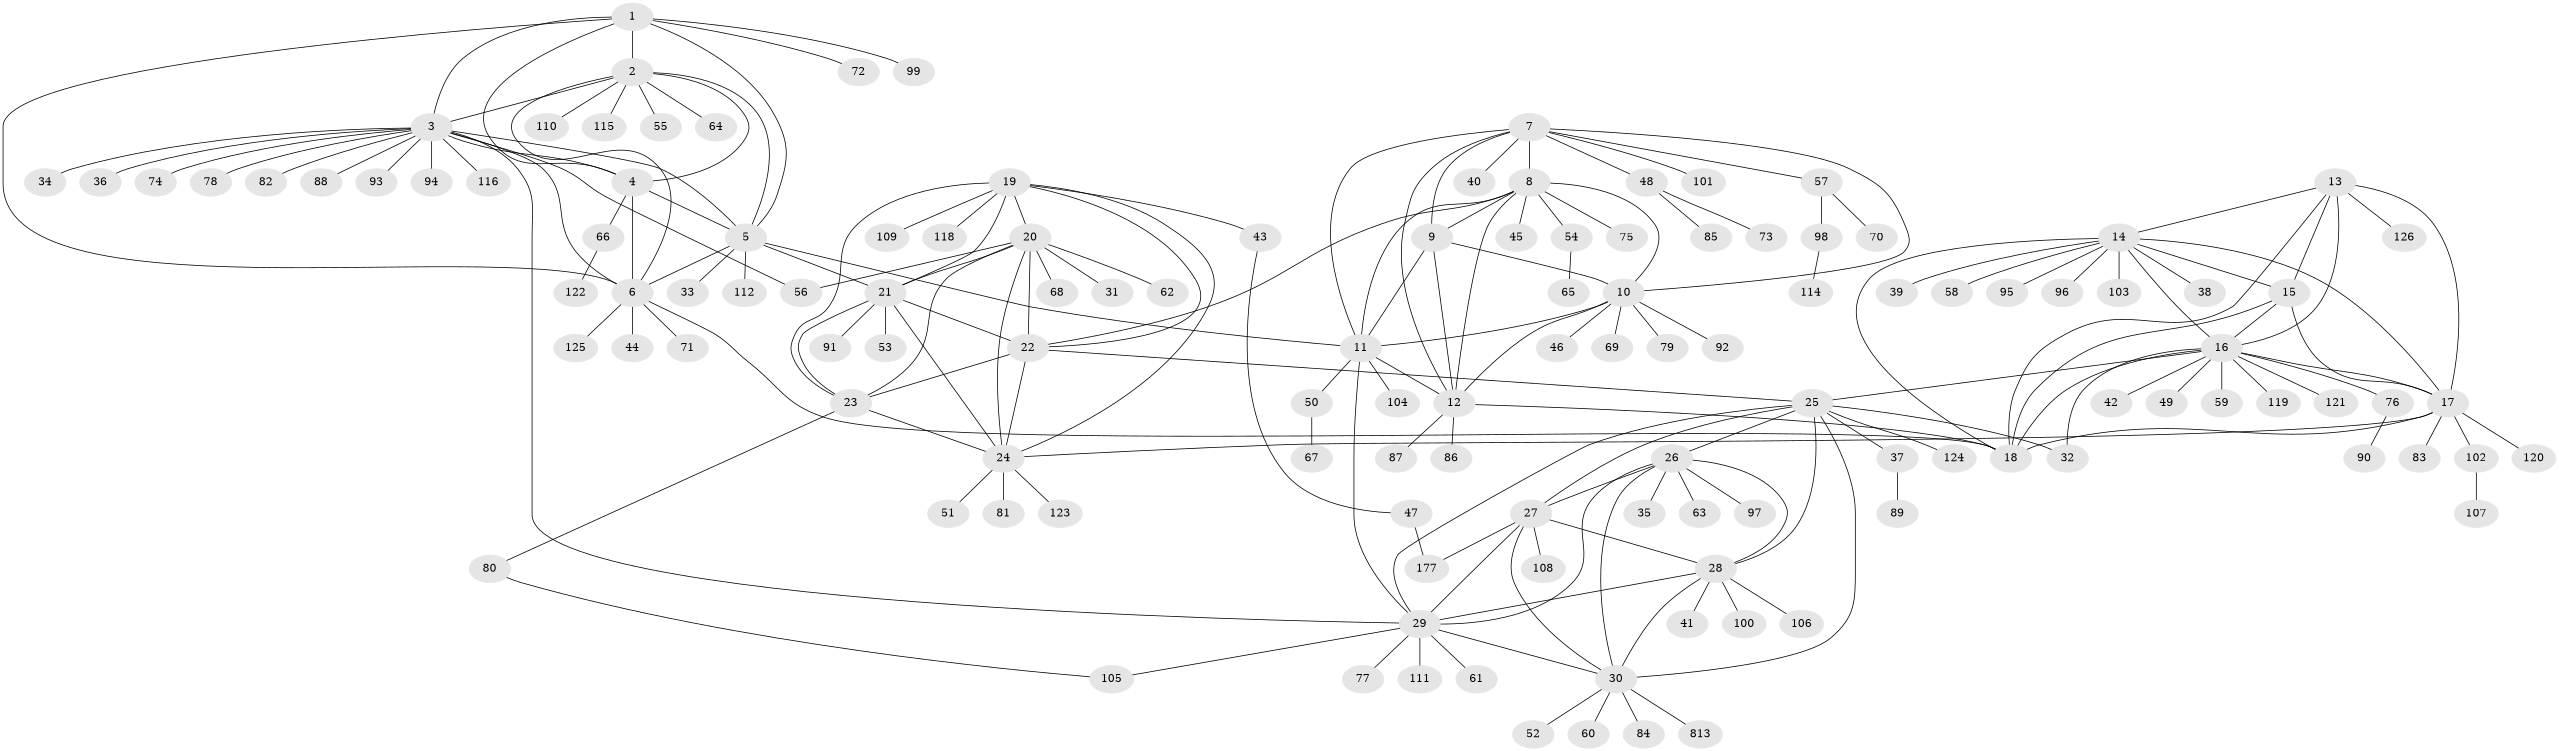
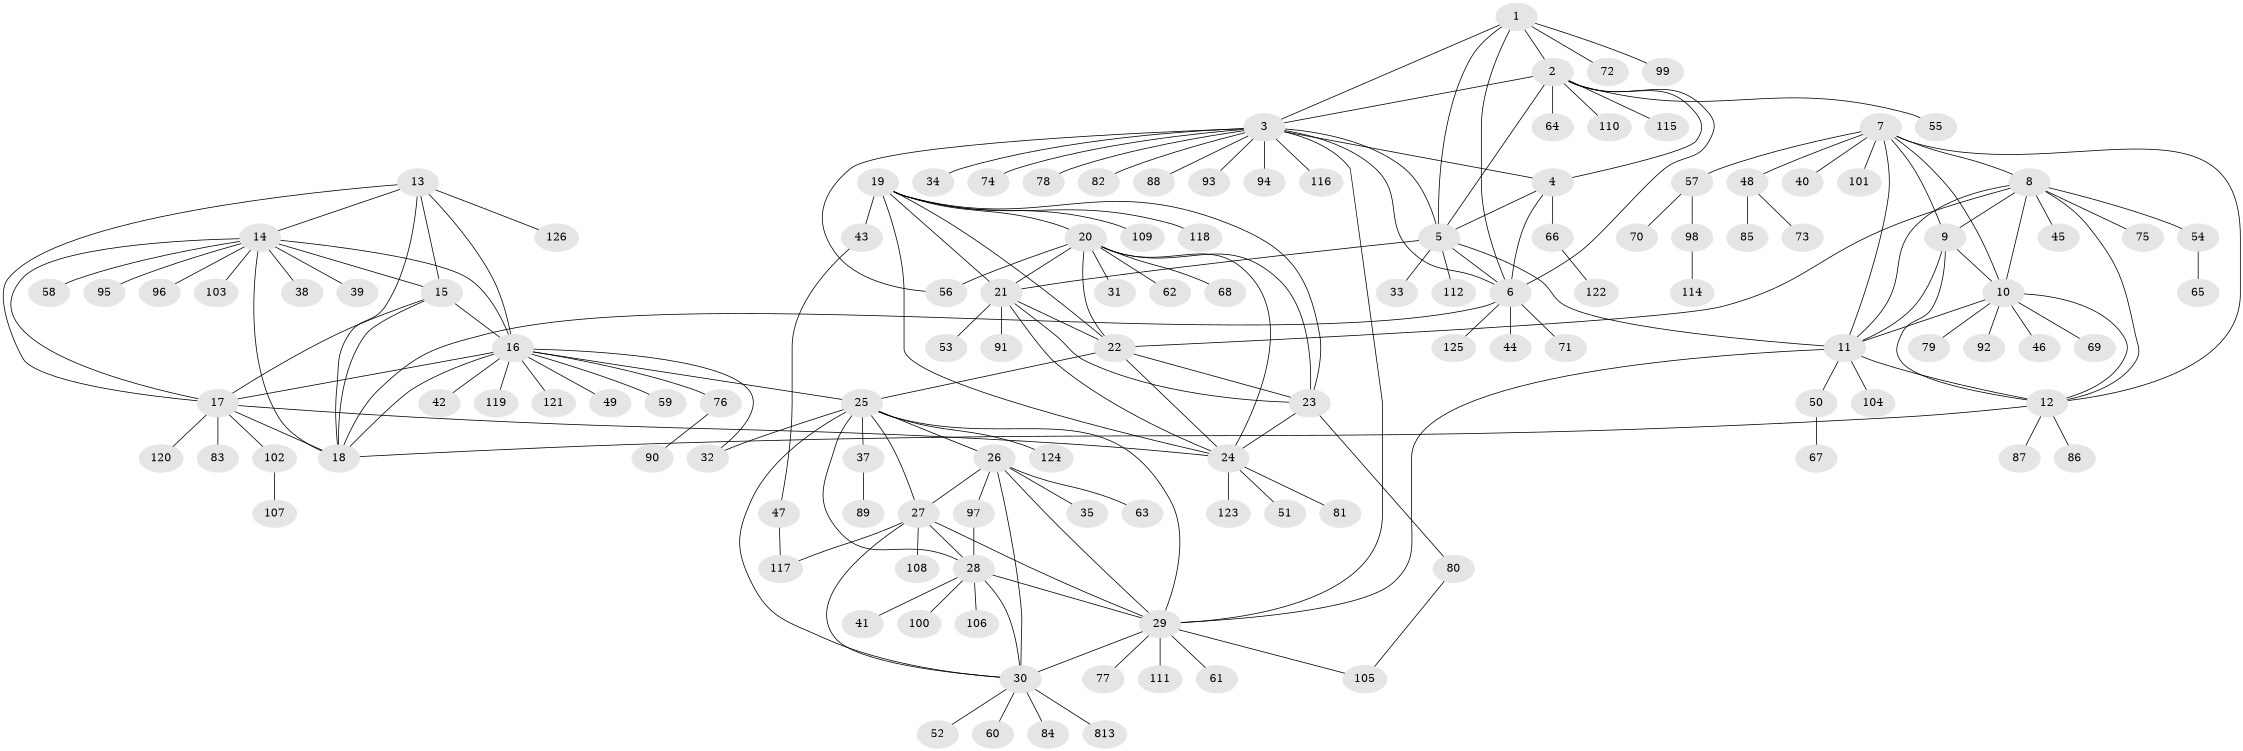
(487, 105) -> none
(100, 182) -> none
(1779, 496) -> (974, 546)
(1427, 569) -> (781, 569)
